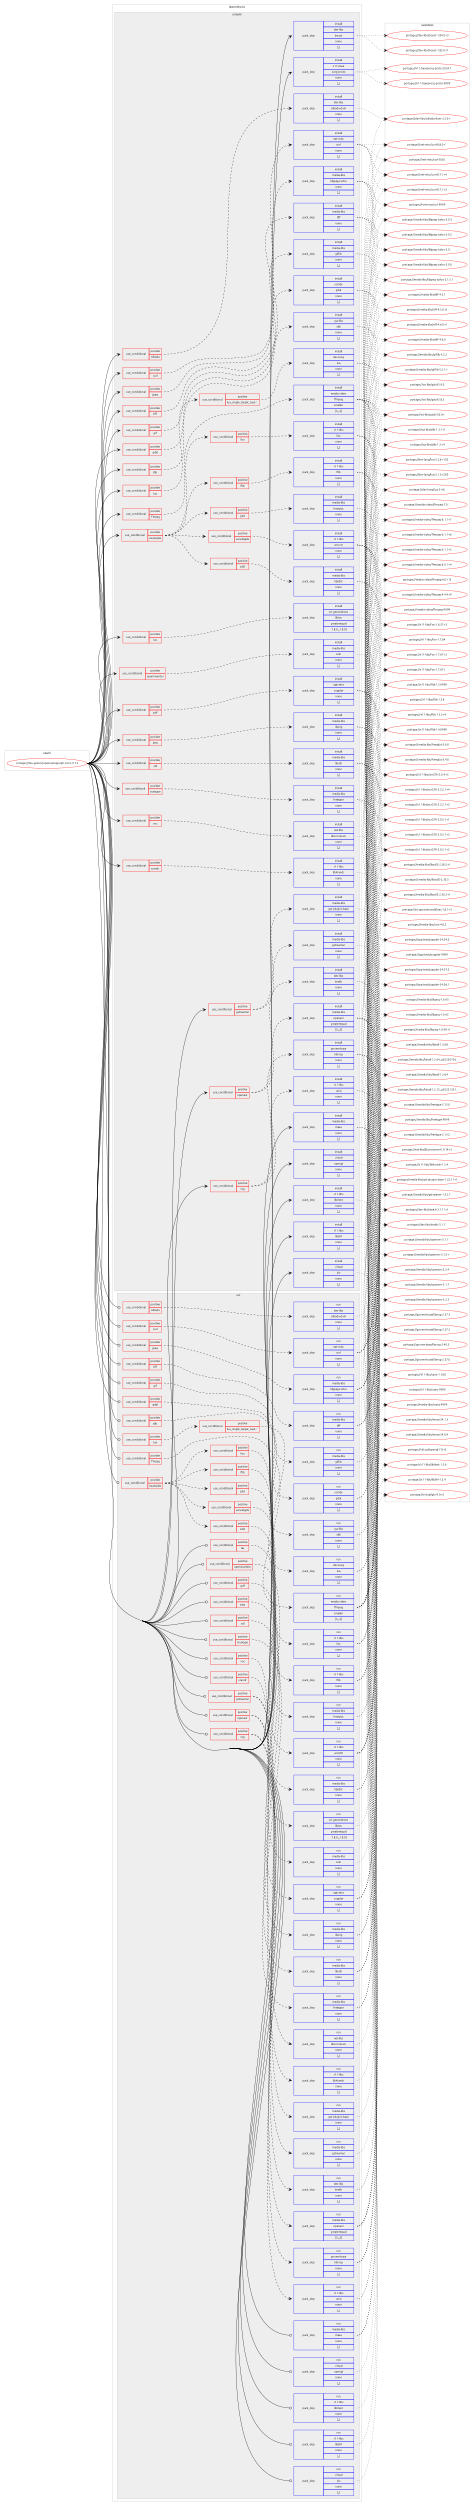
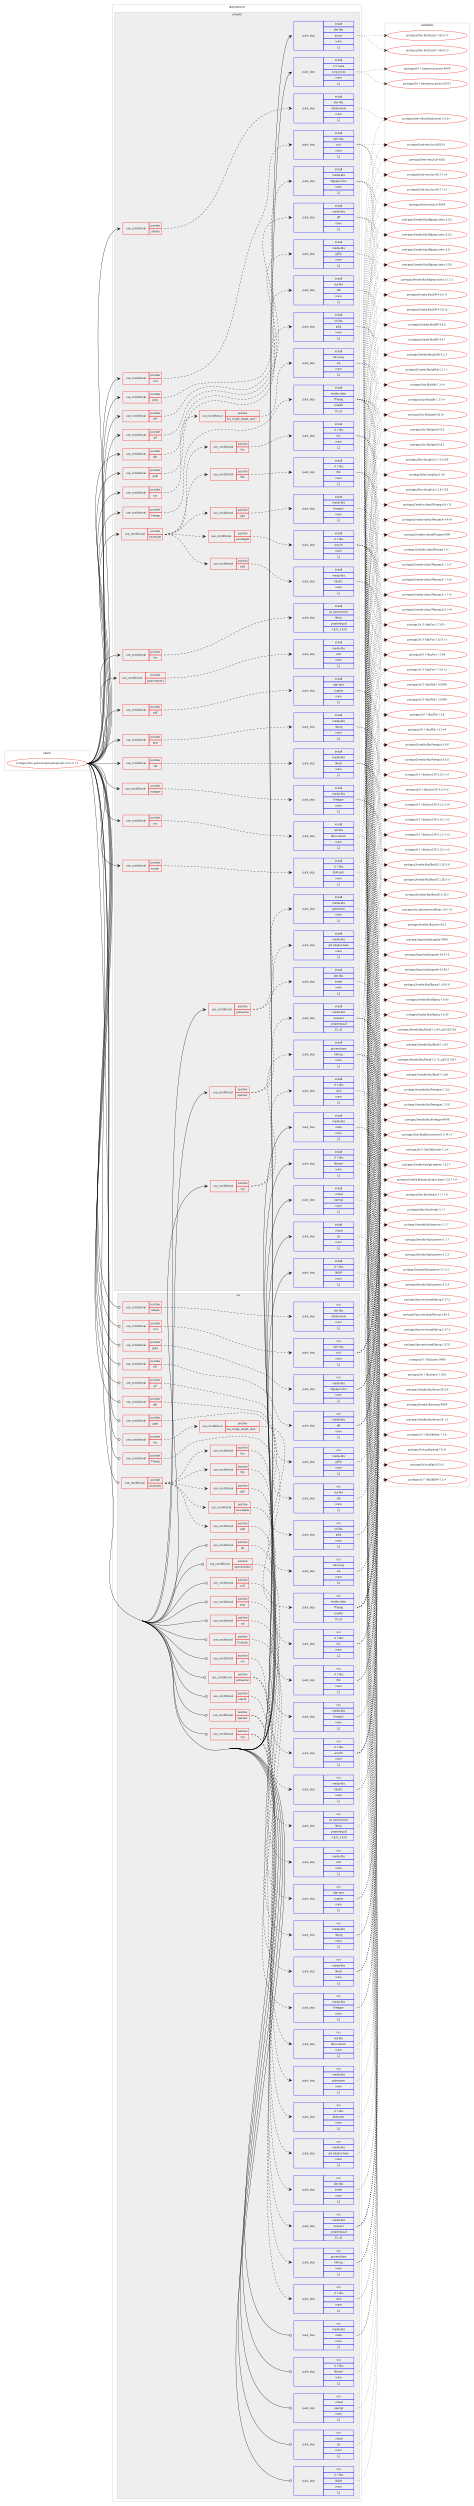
(427, 940) -> none
